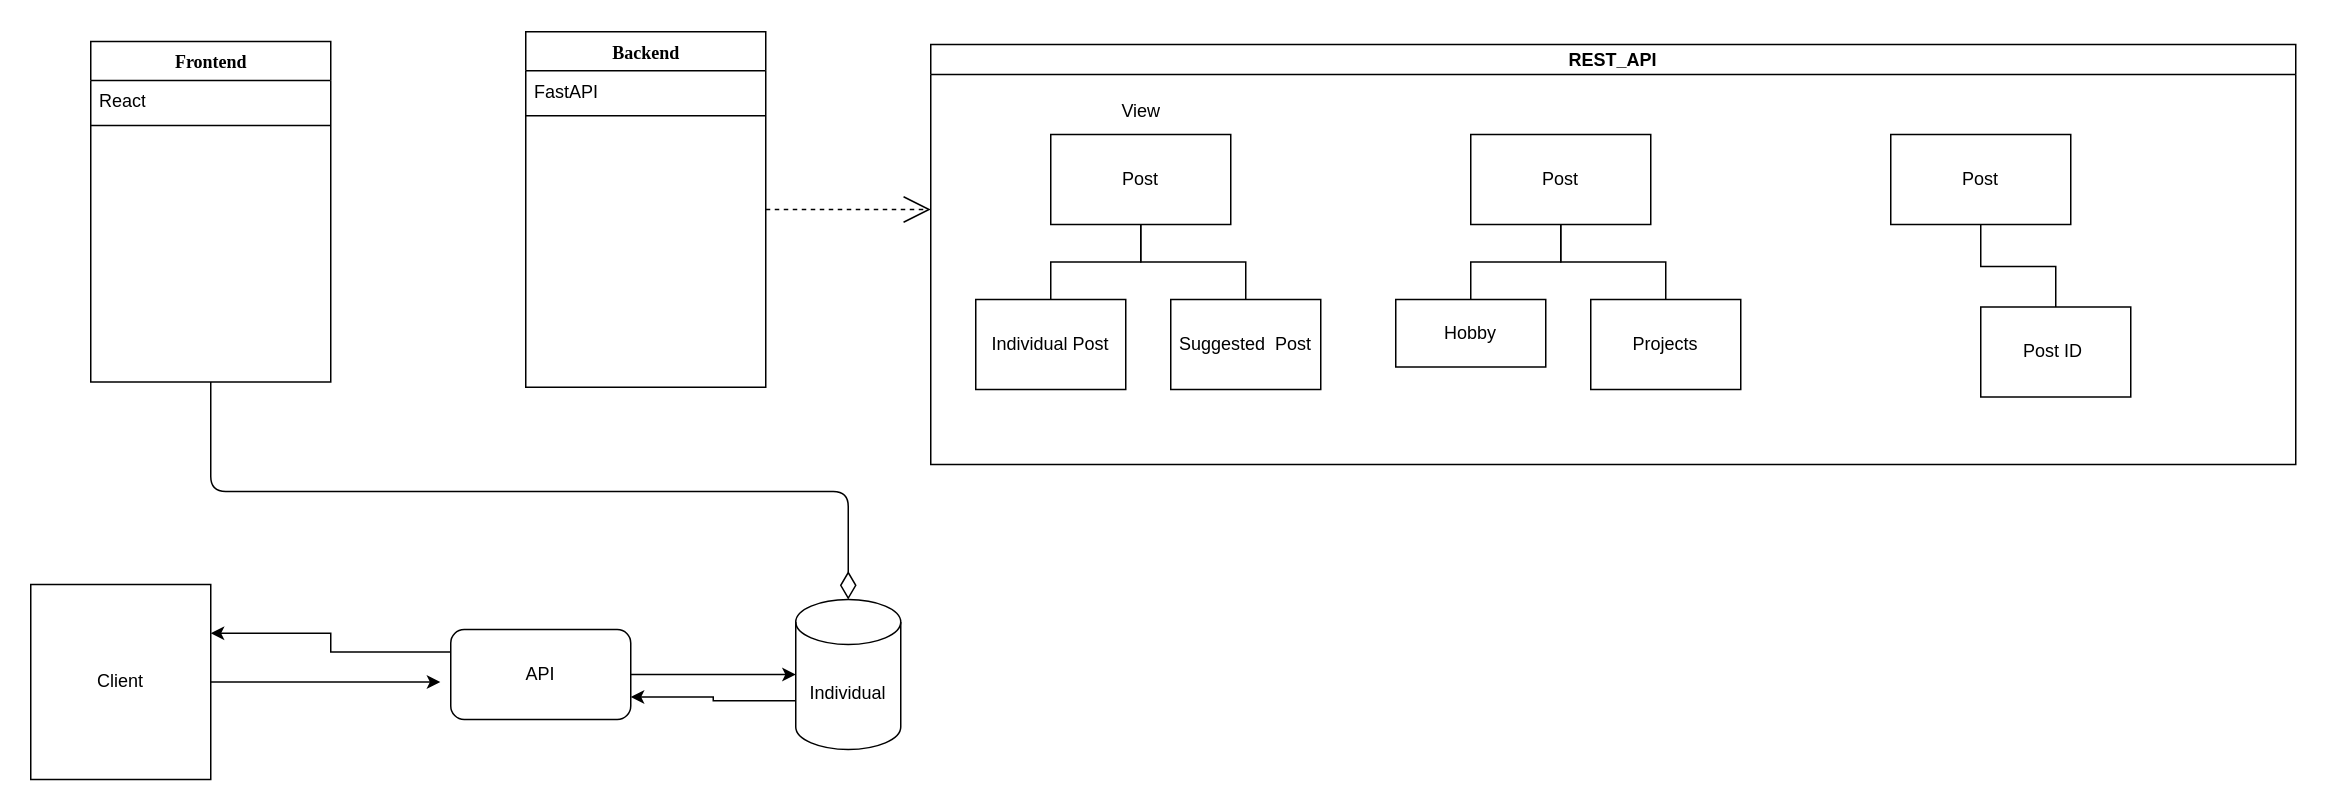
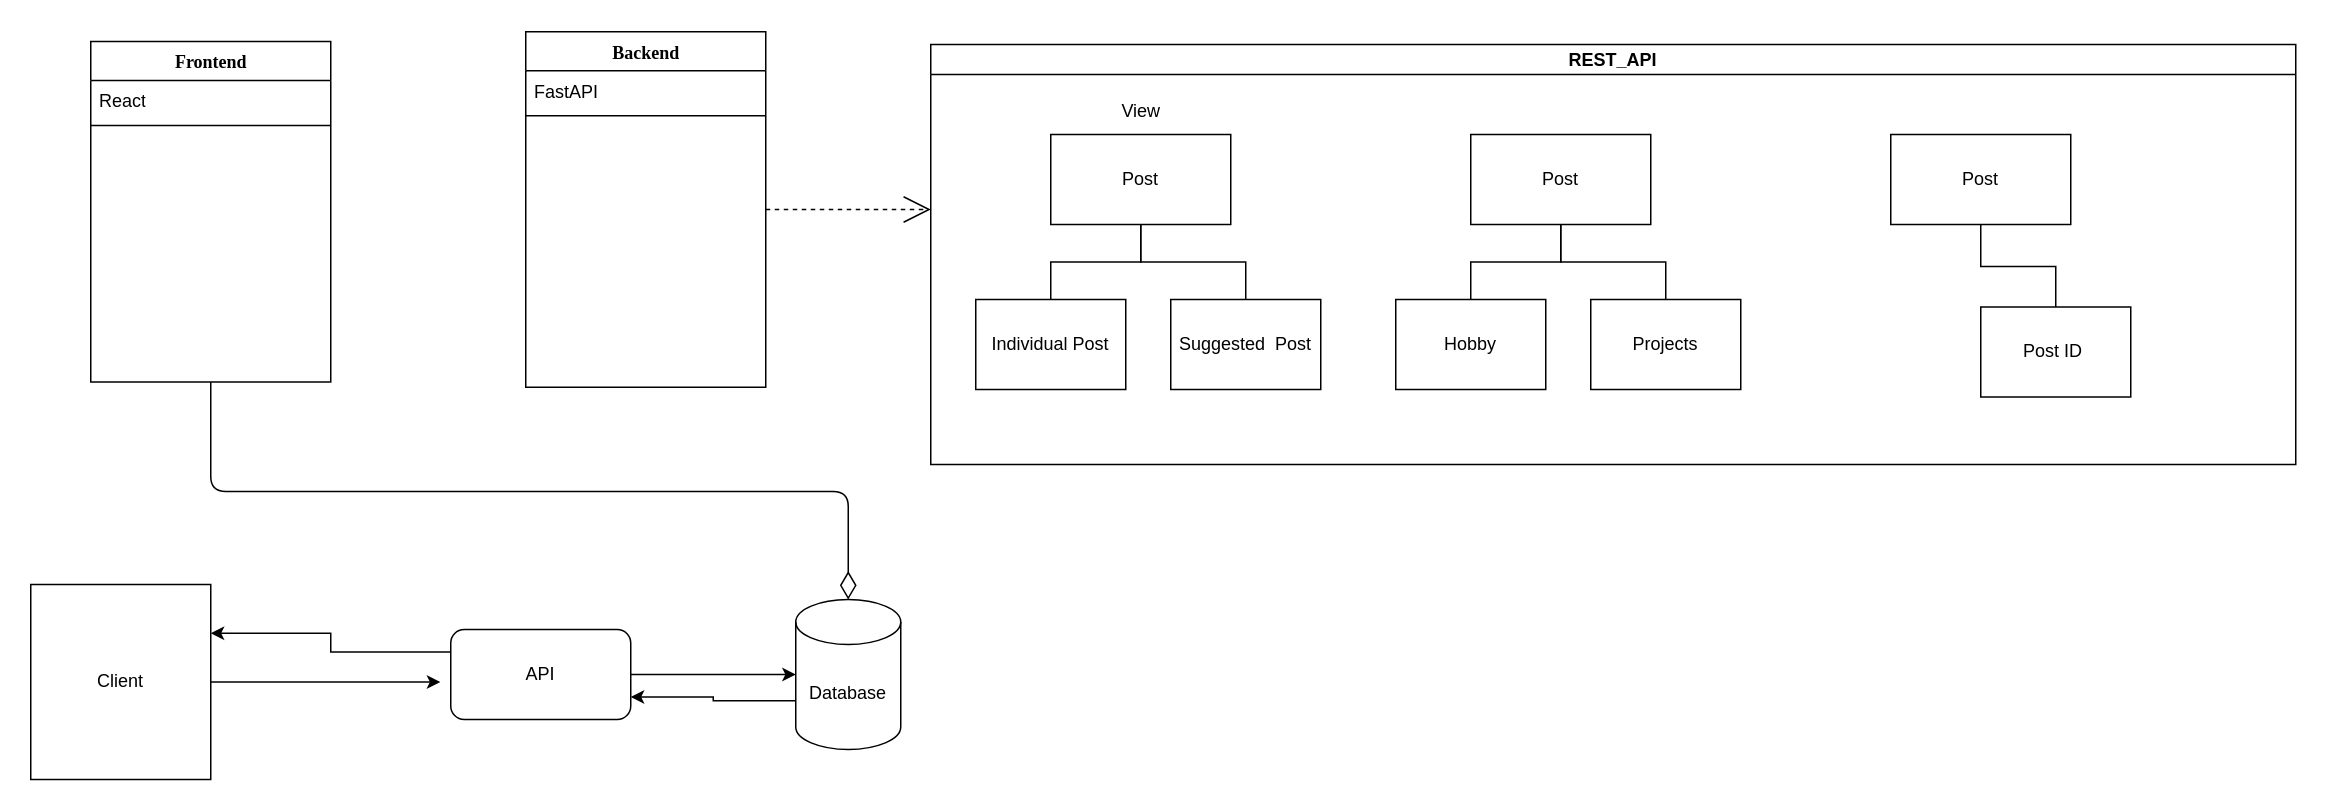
(1471, 333) -> (1471, 344)
(848, 694) -> (848, 694)
